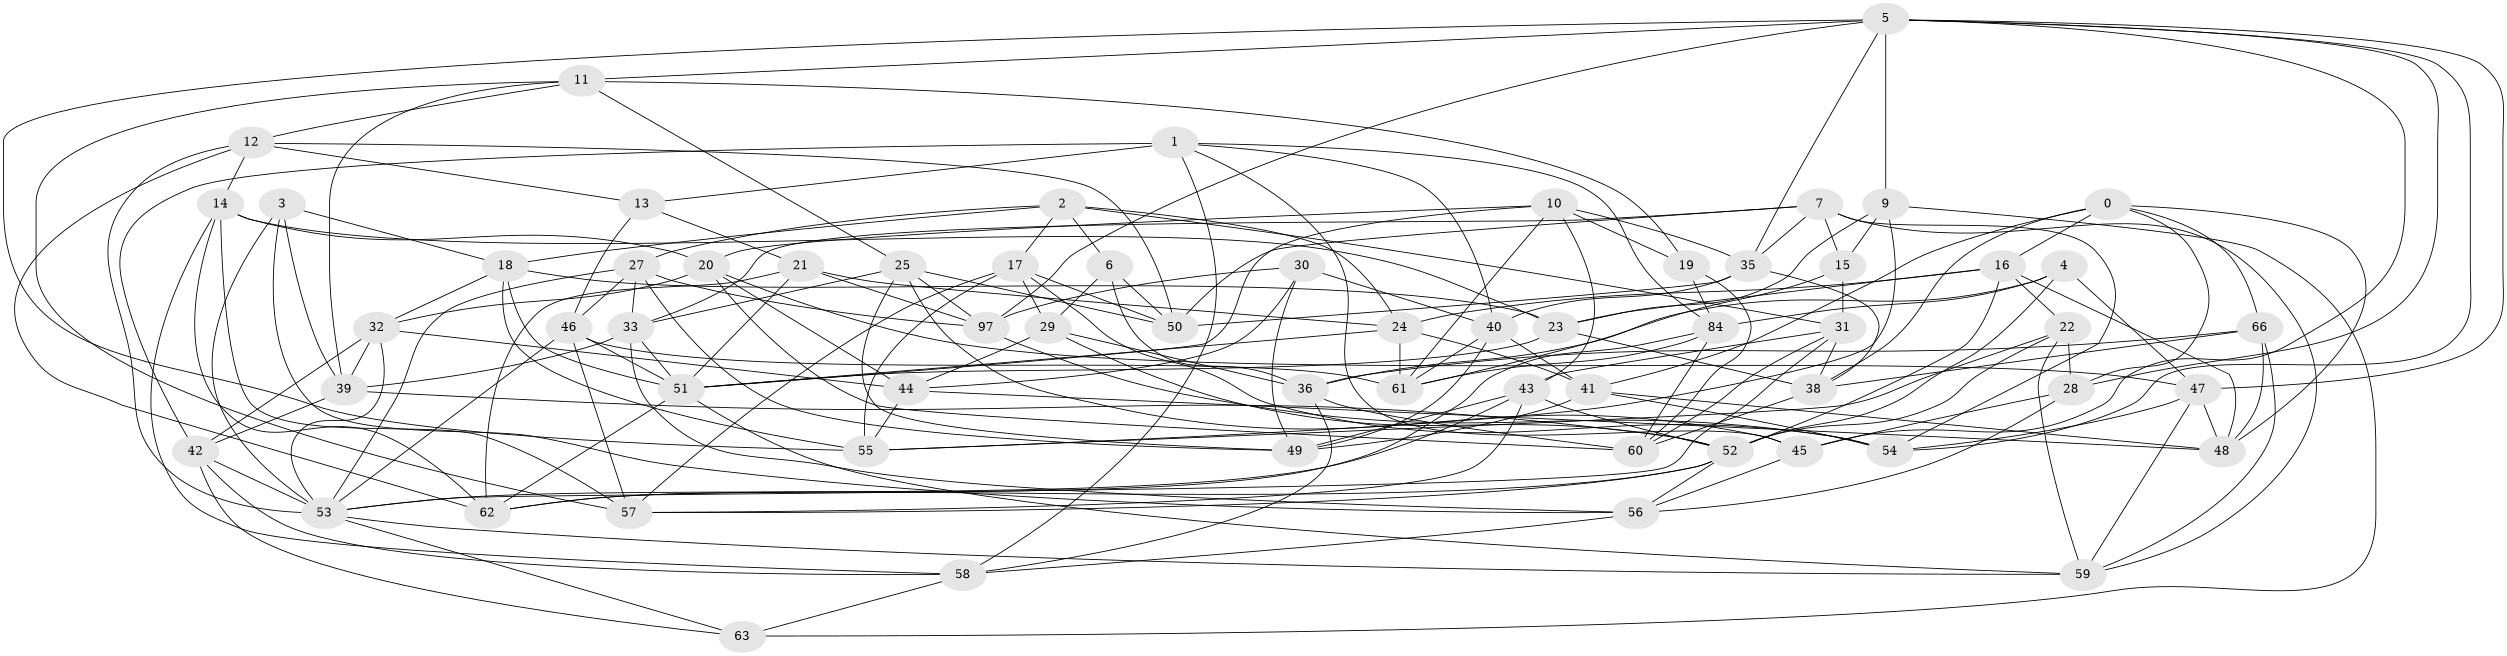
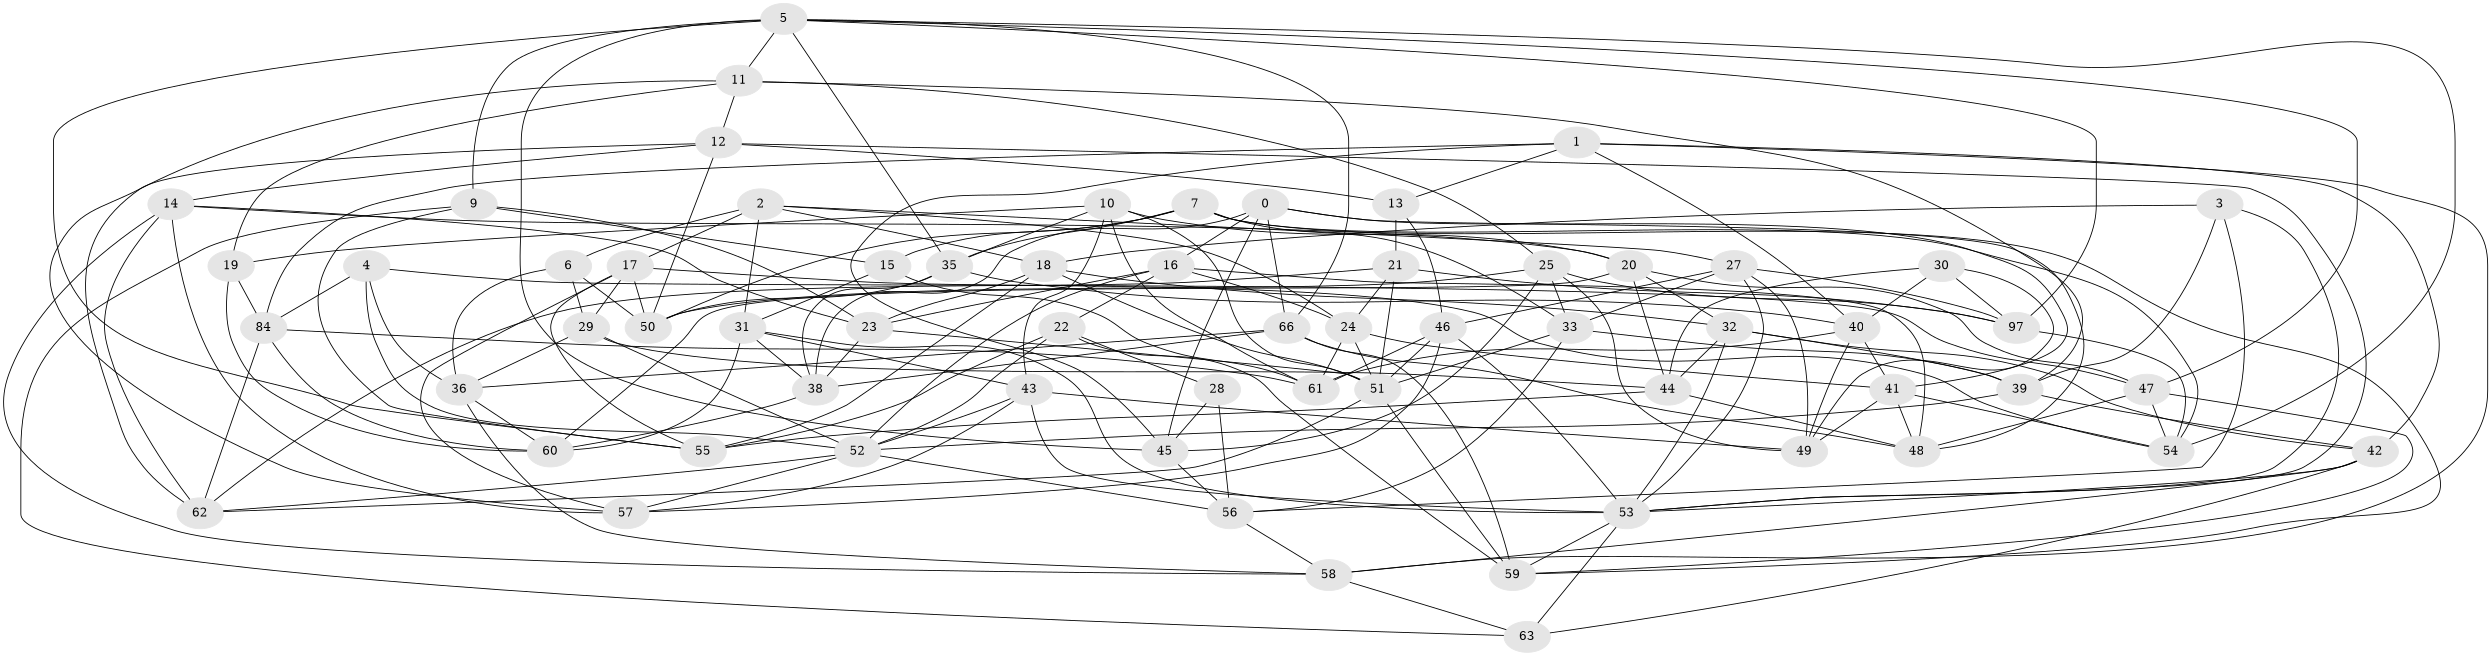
(2436, 91) -> (1187, 50)
(2207, 315) -> (1207, 325)
